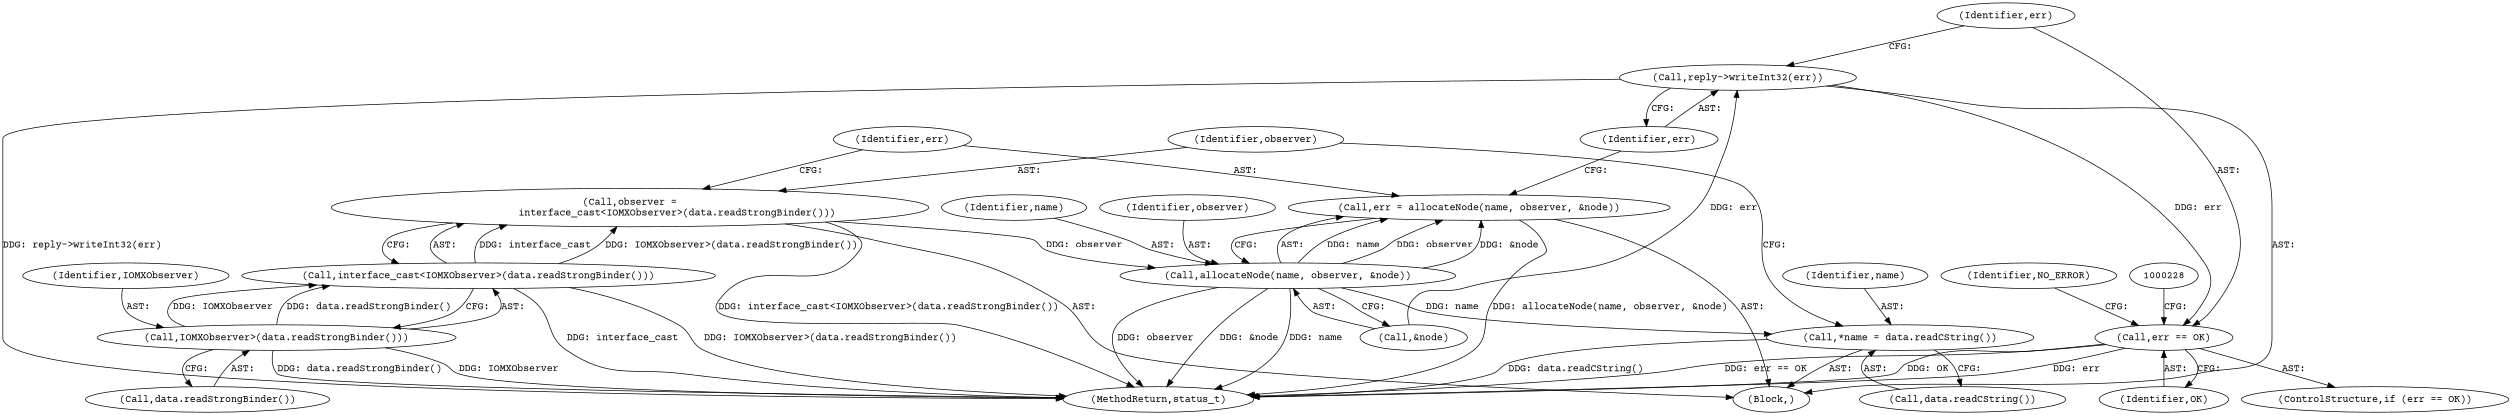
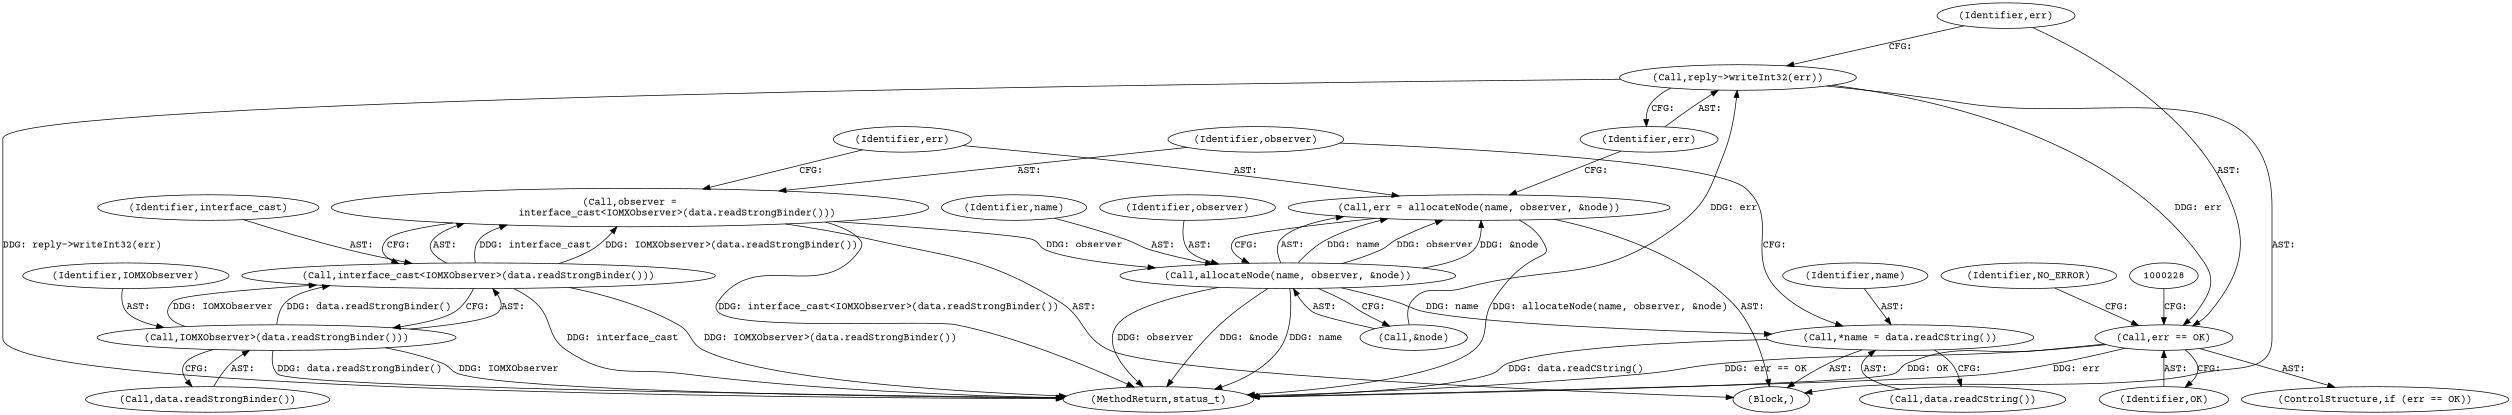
none -> (208, 208)
